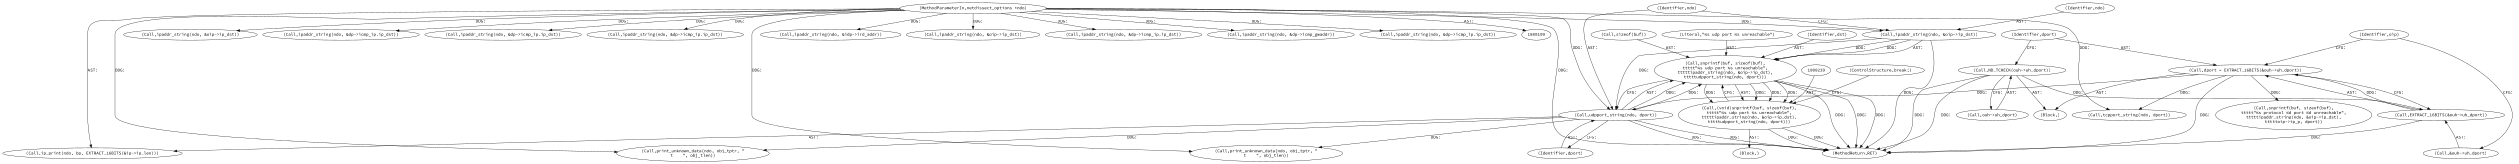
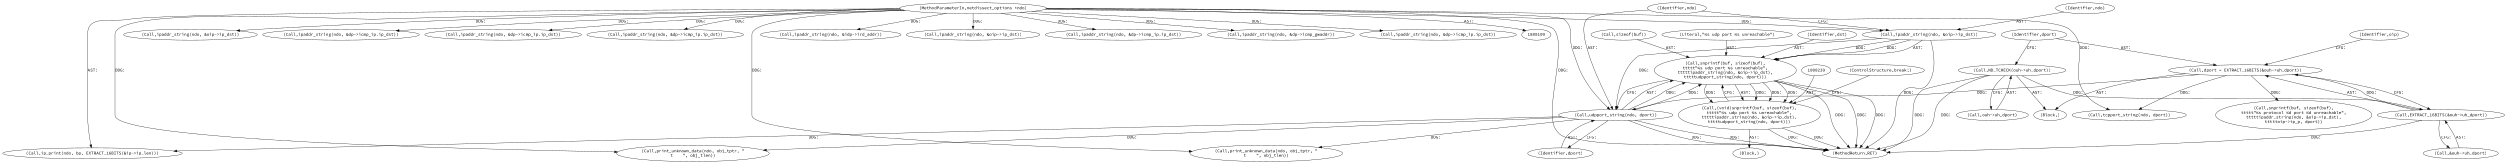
(2486, 76) -> (2440, 135)
(815, 137) -> (815, 137)
(2115, 143) -> none
